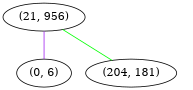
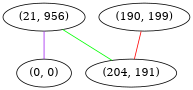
none -> (144, 17)
(44, 73) -> (44, 73)
(131, 73) -> (131, 73)
